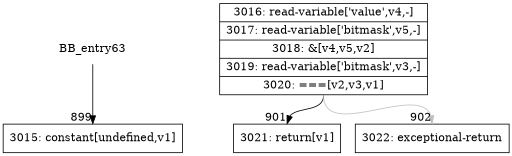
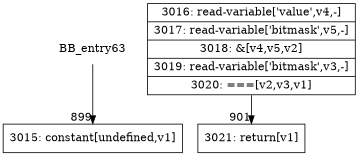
(432, 138) -> none
